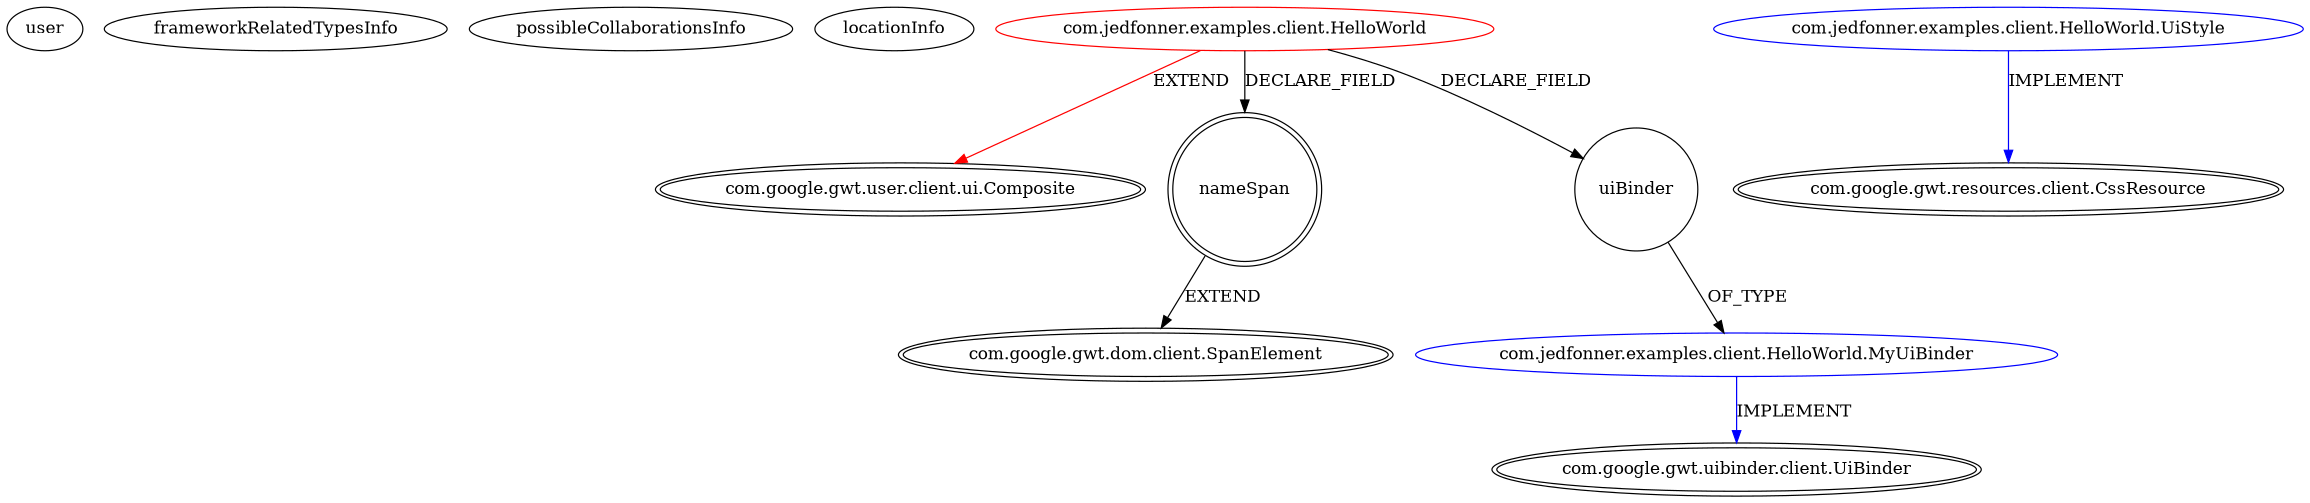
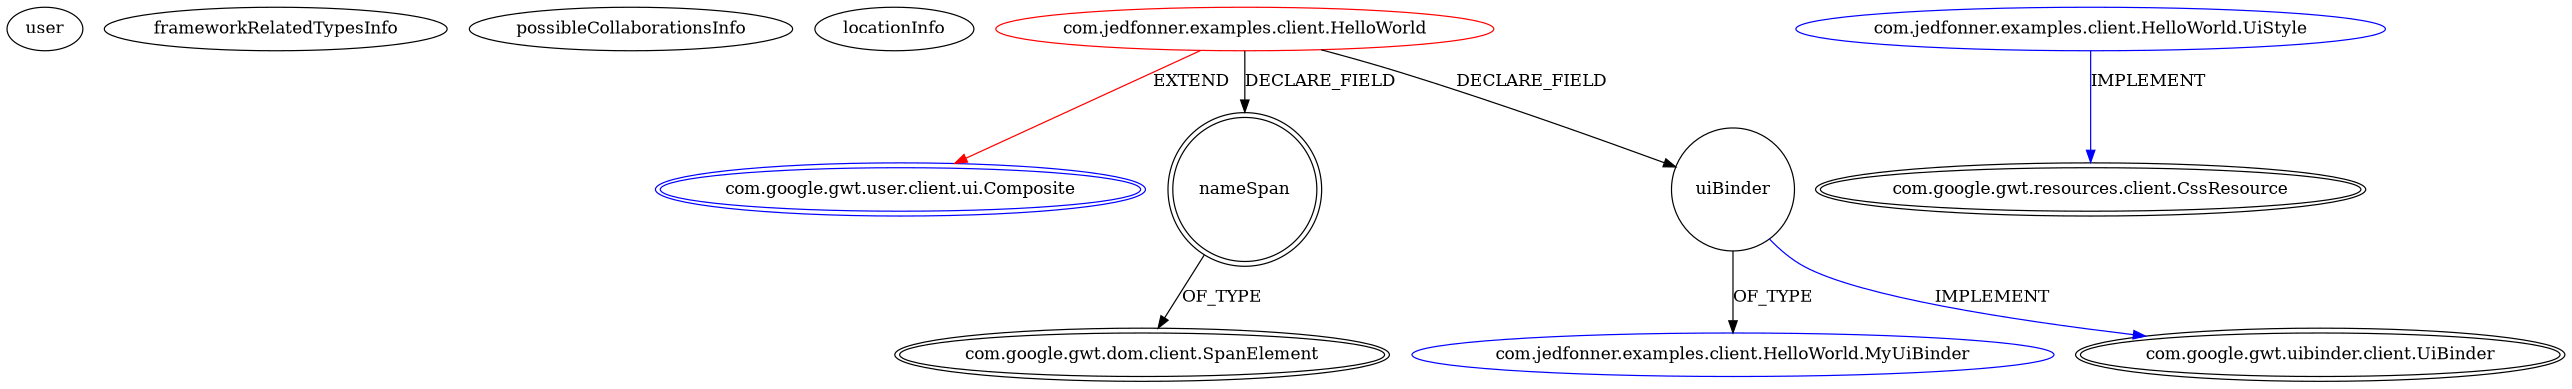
(900, 189) -> (900, 189)
(1223, 297) -> (1222, 297)
(1737, 403) -> (1944, 306)
